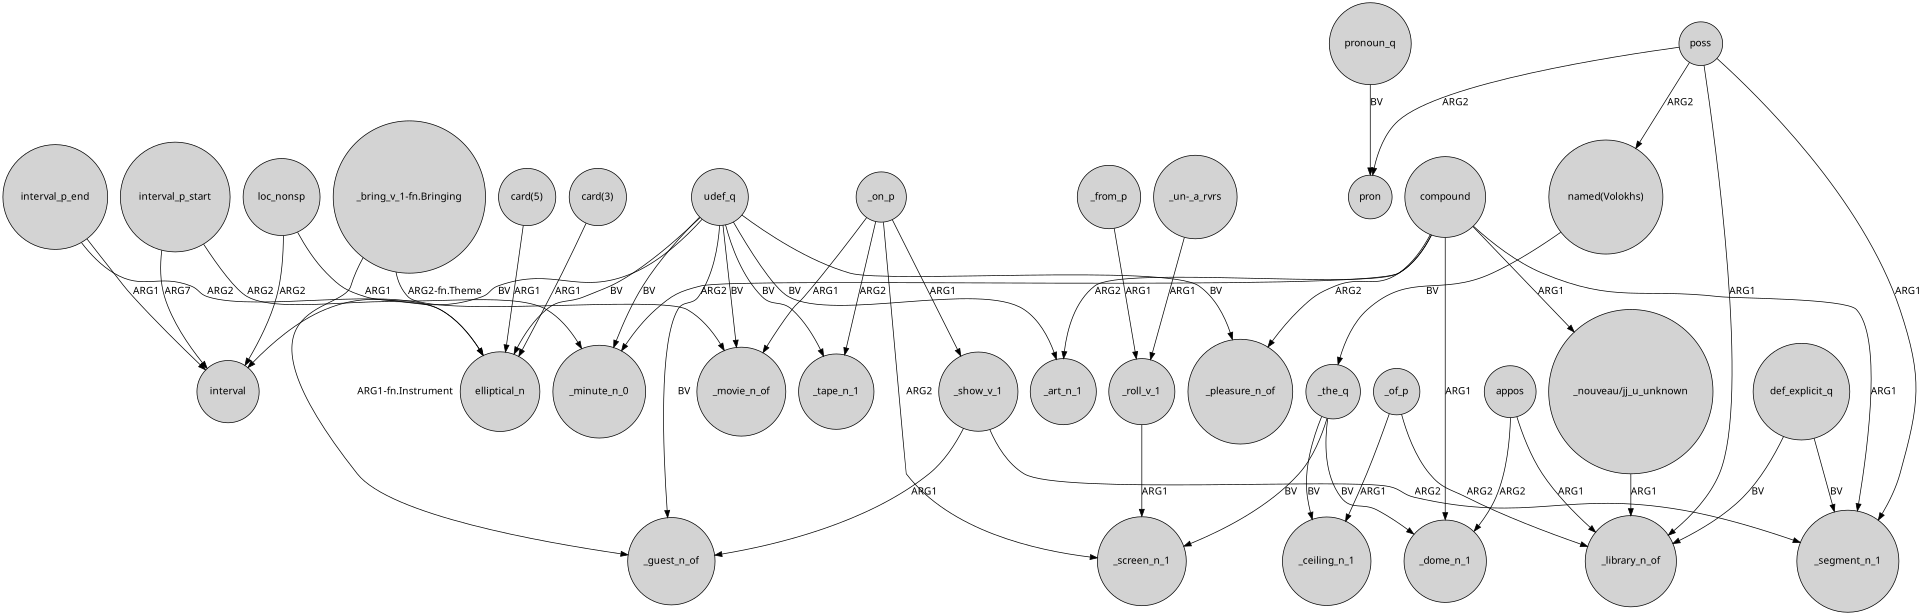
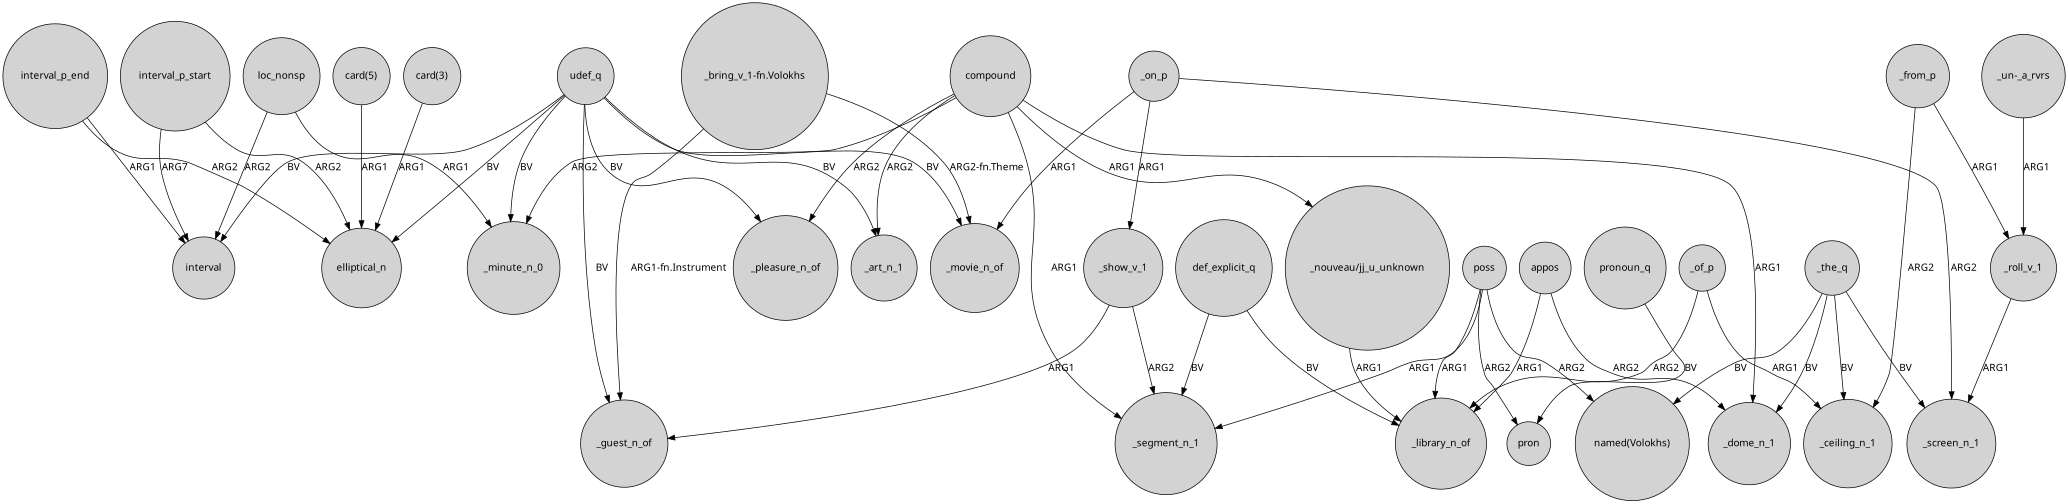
(409, 197) -> (755, 76)
none -> (1902, 256)
(1440, 285) -> (1760, 358)
(836, 392) -> none
